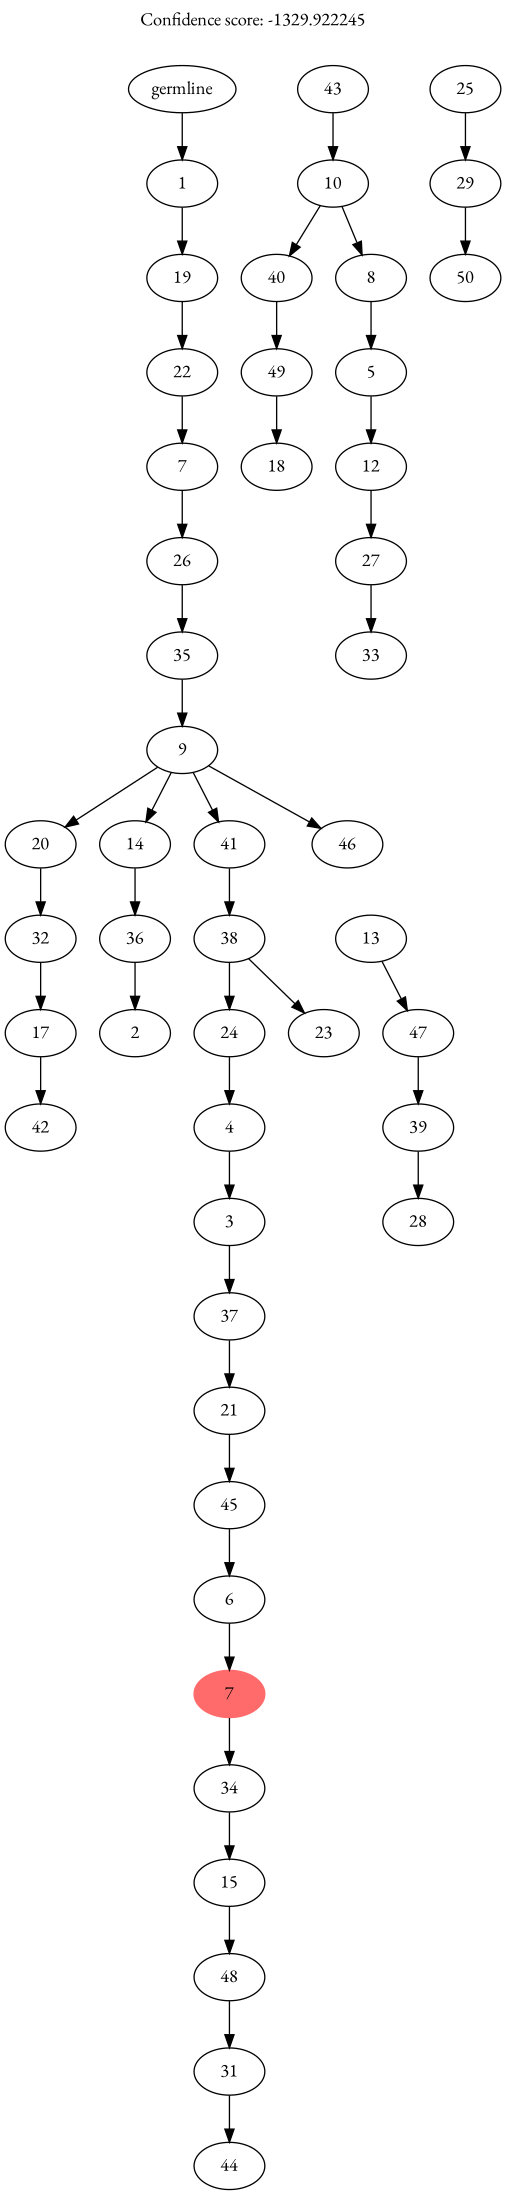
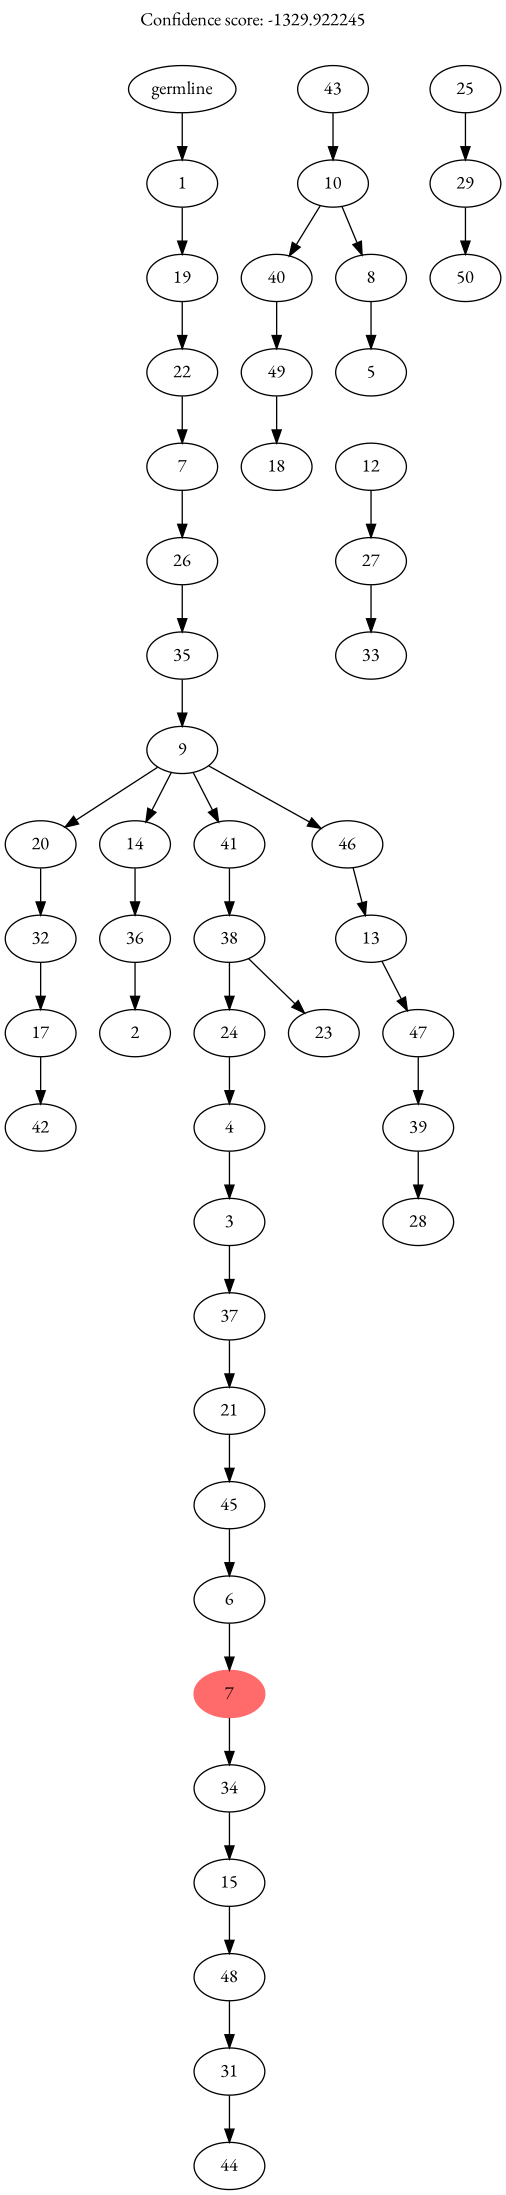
(371, 413) -> none
none -> (358, 885)
